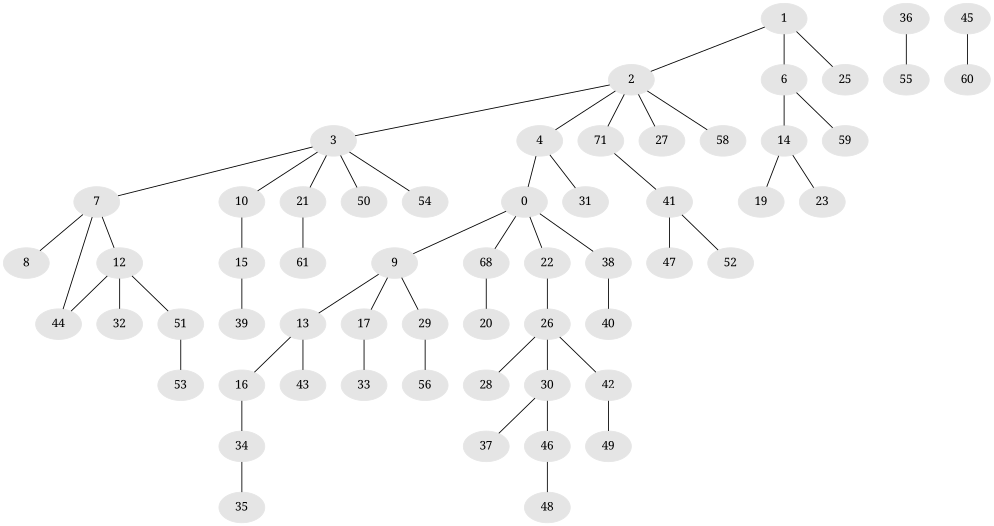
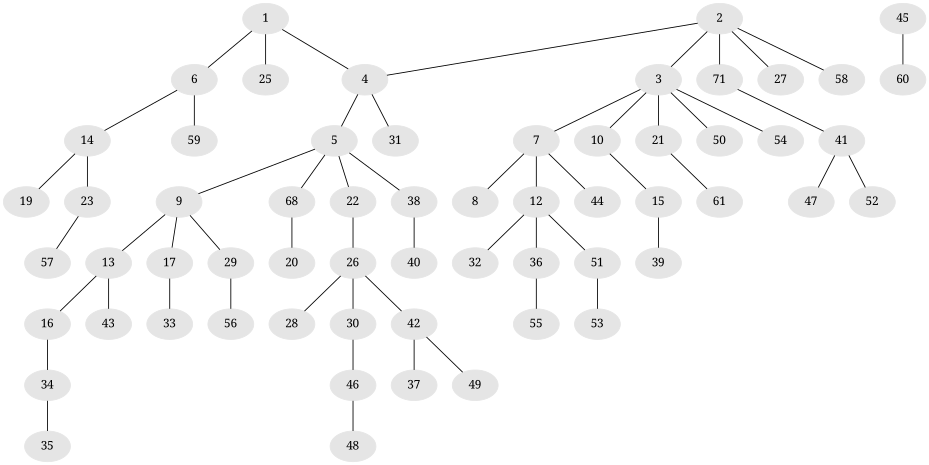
(708, 49) -> (315, 49)
(524, 202) -> (334, 141)
none -> (48, 263)
(89, 294) -> (536, 233)
(517, 416) -> (414, 355)
